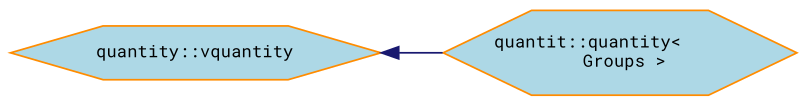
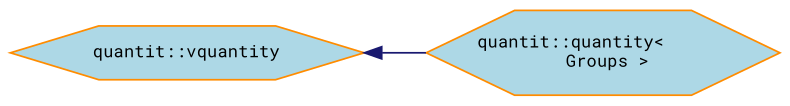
(196, 53) -> (187, 53)
